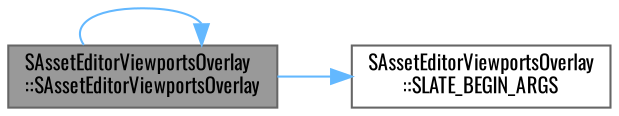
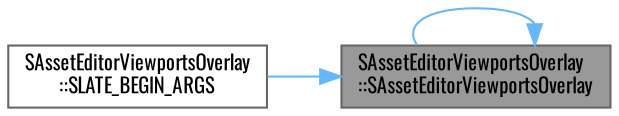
(304, 77) -> (294, 77)
